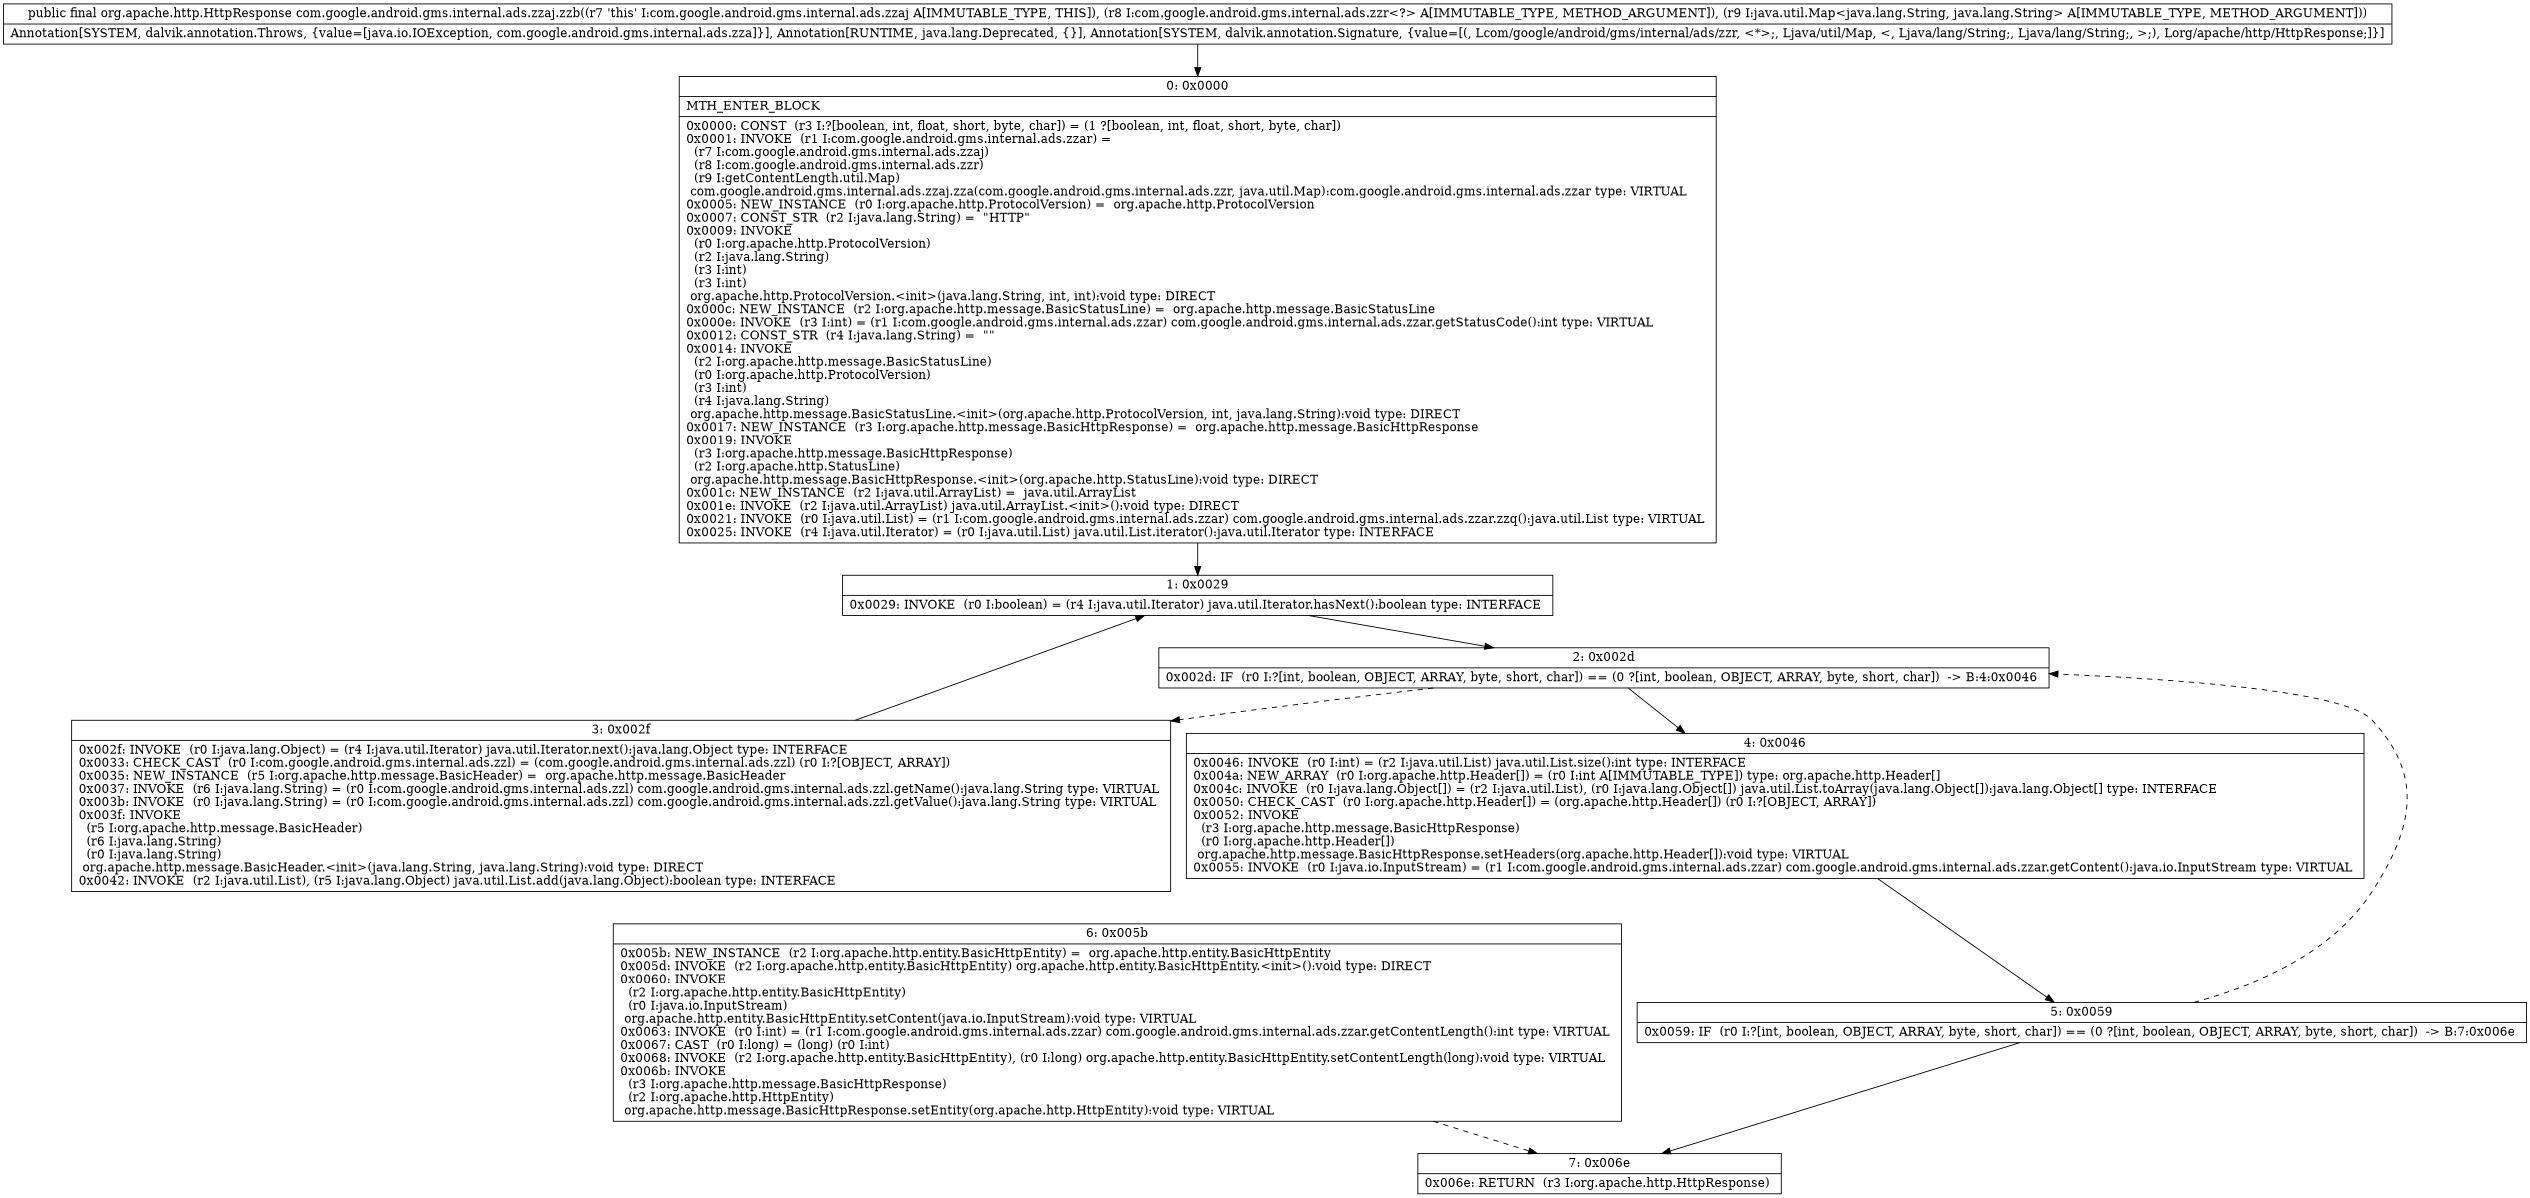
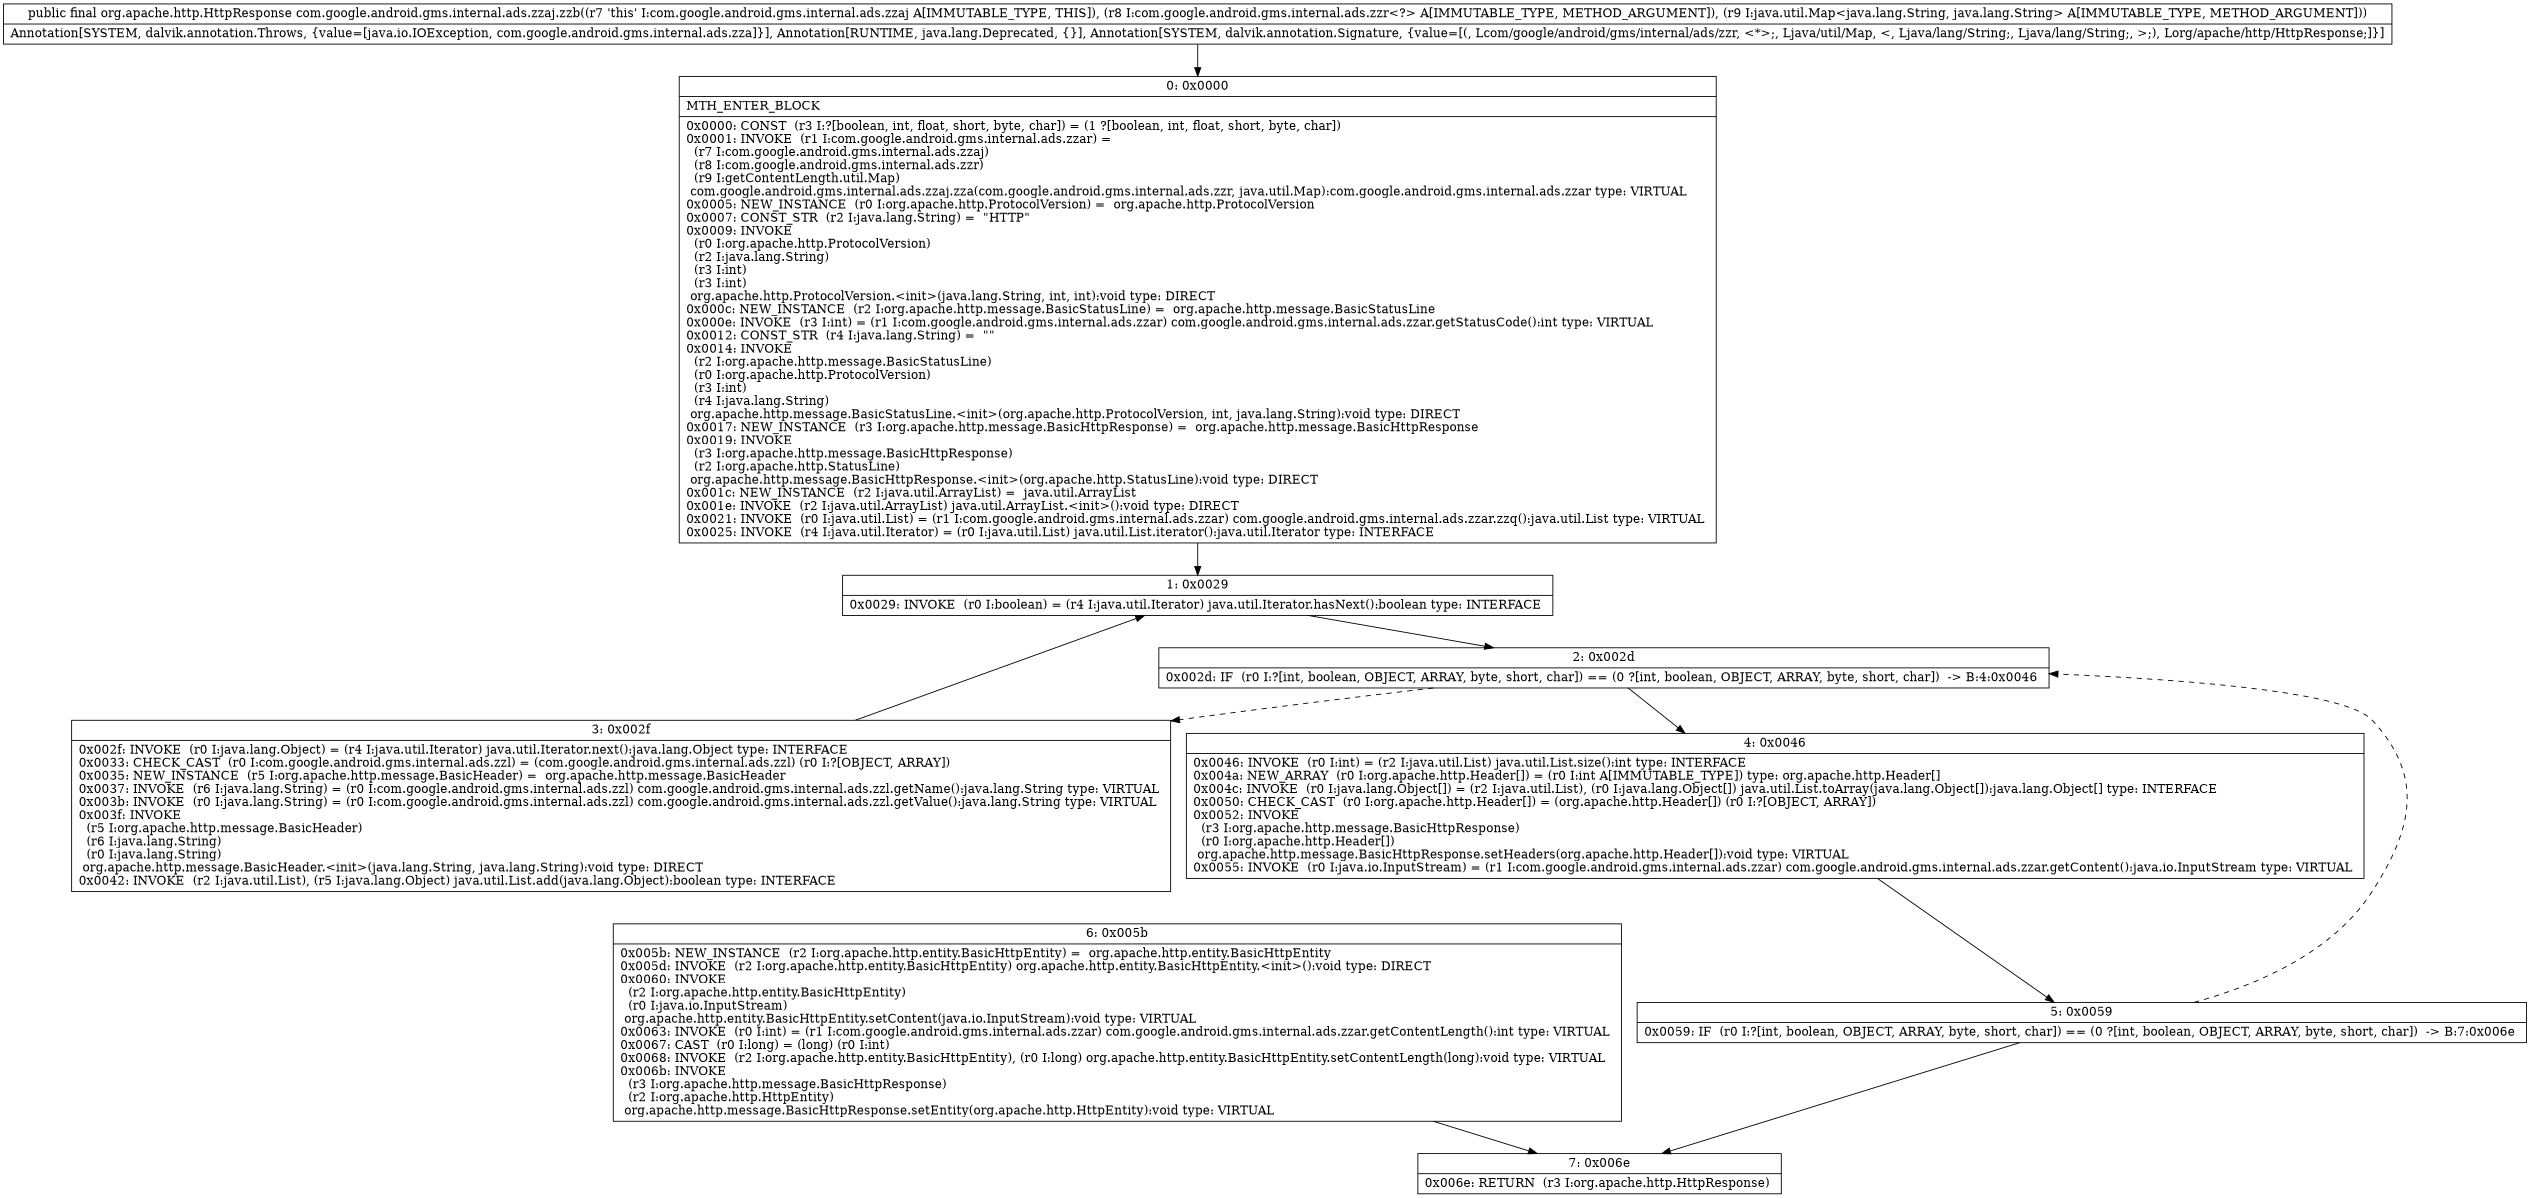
(1481, 1136) -> (1481, 1136)
